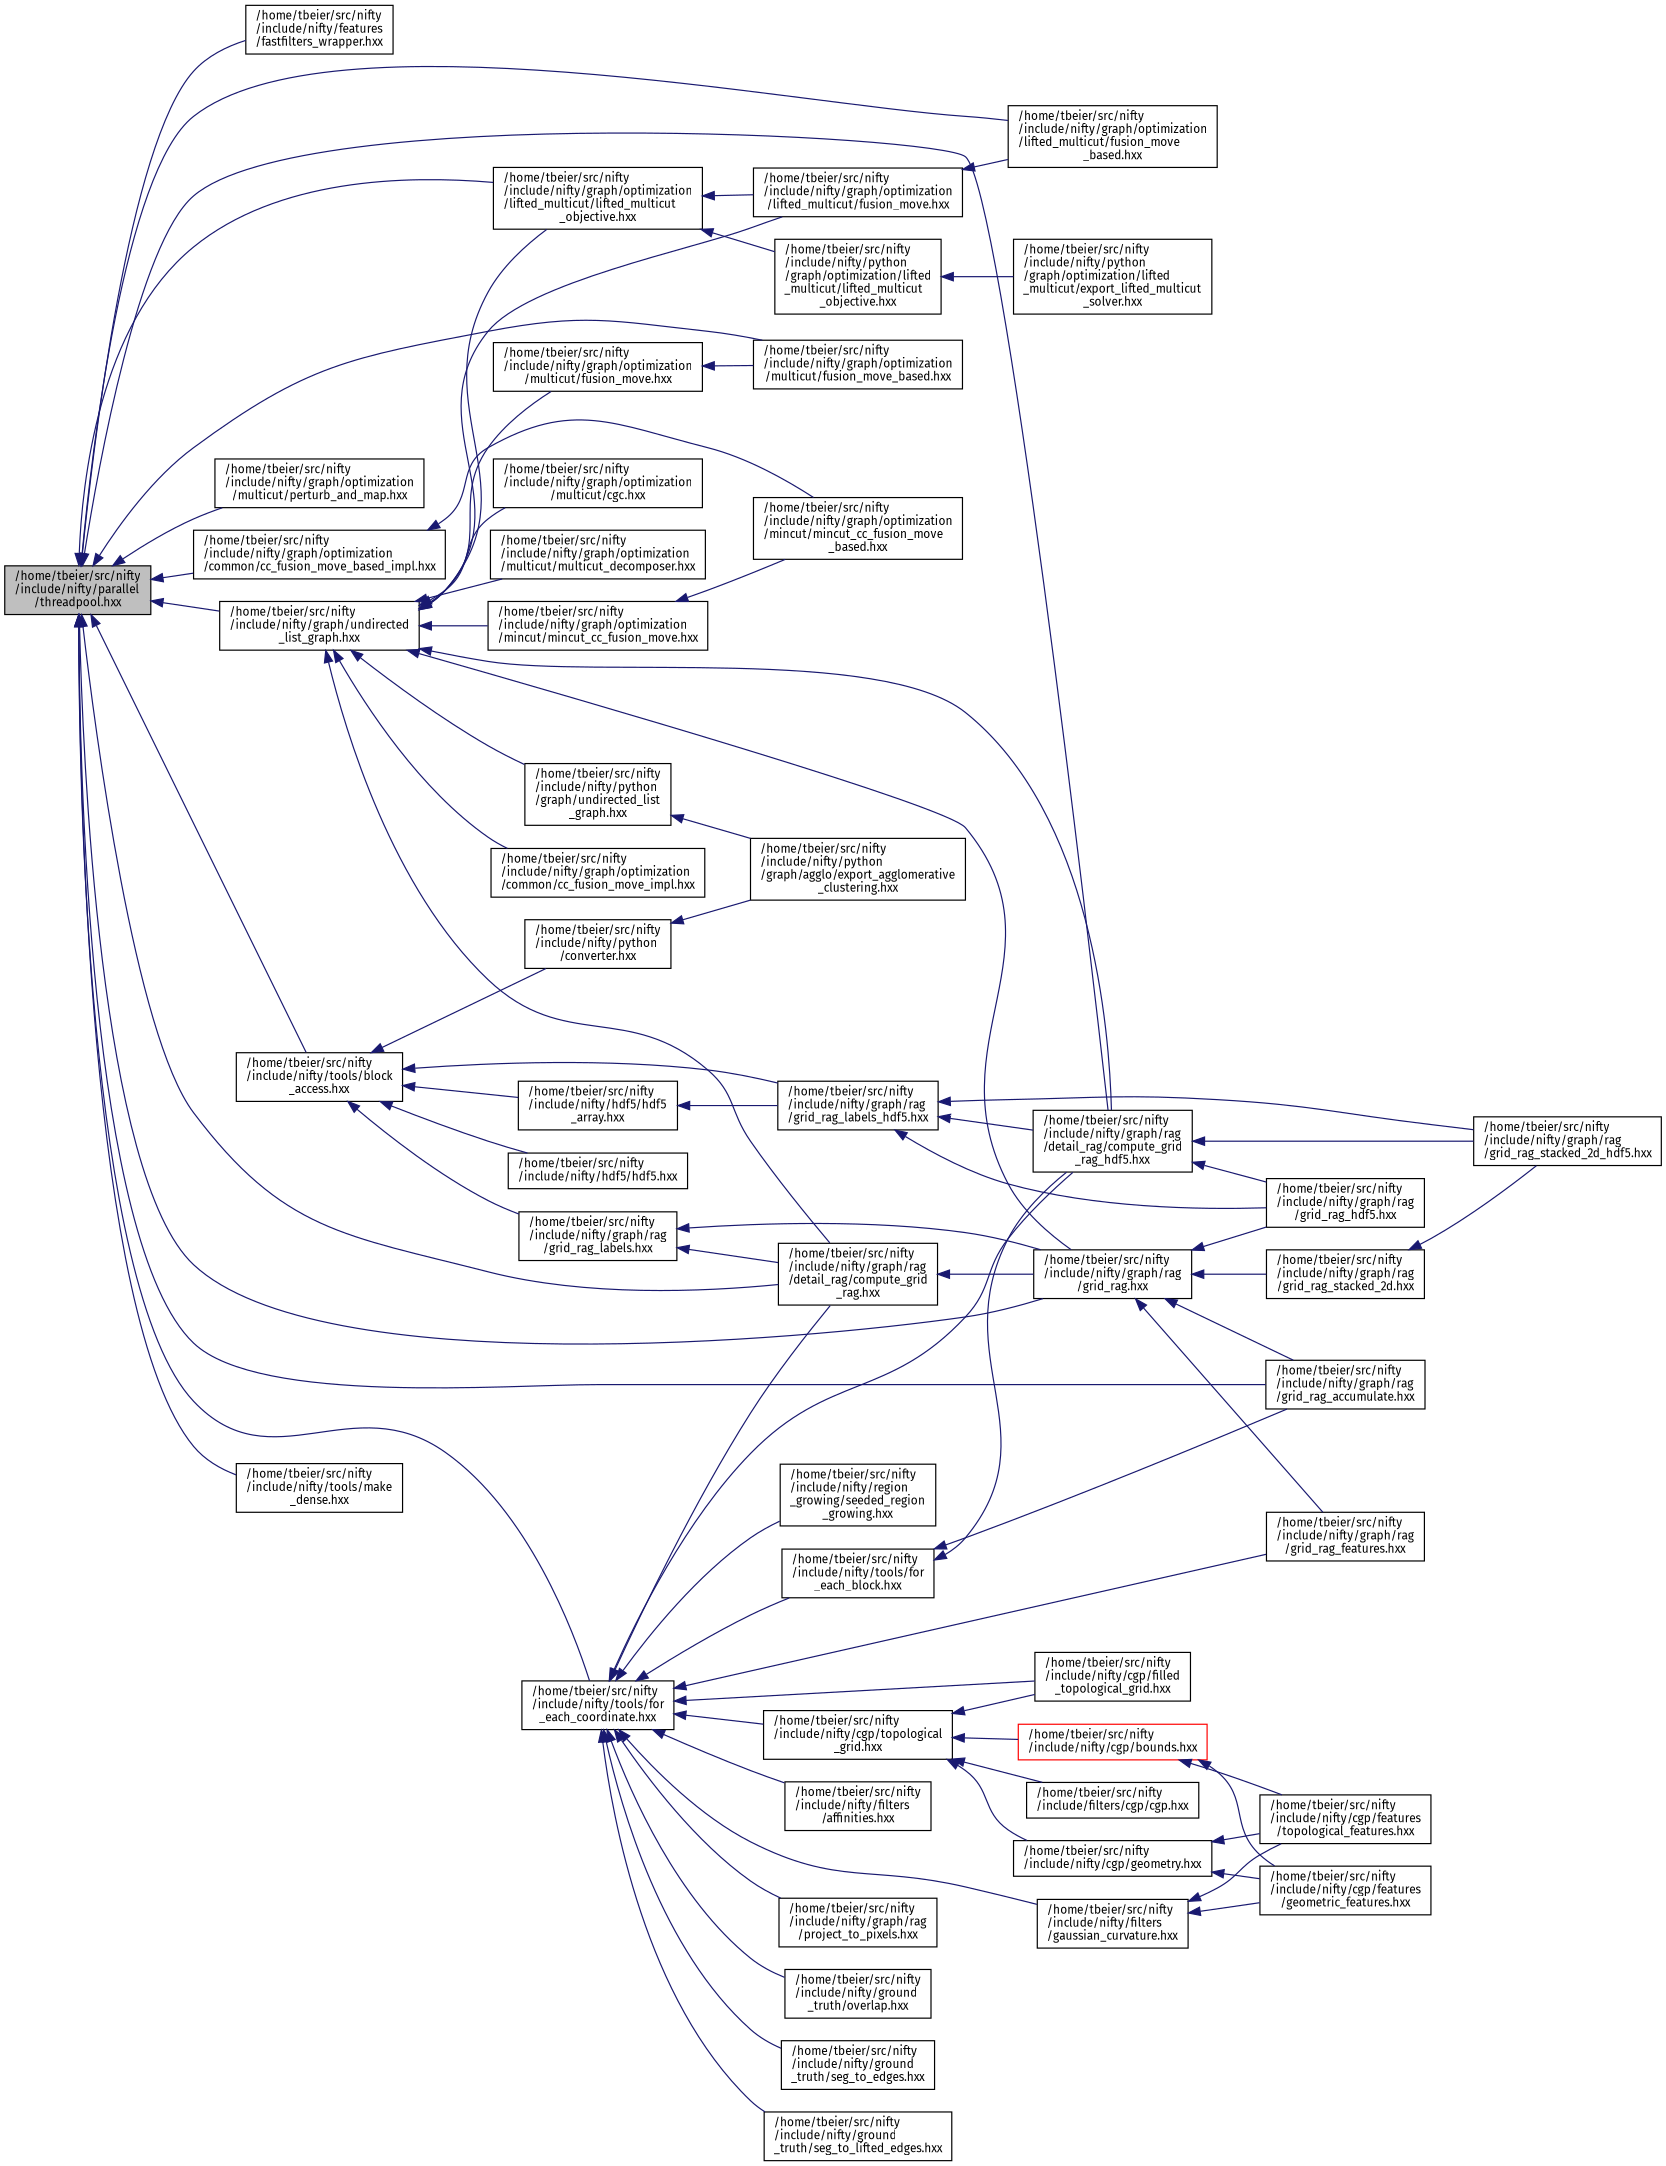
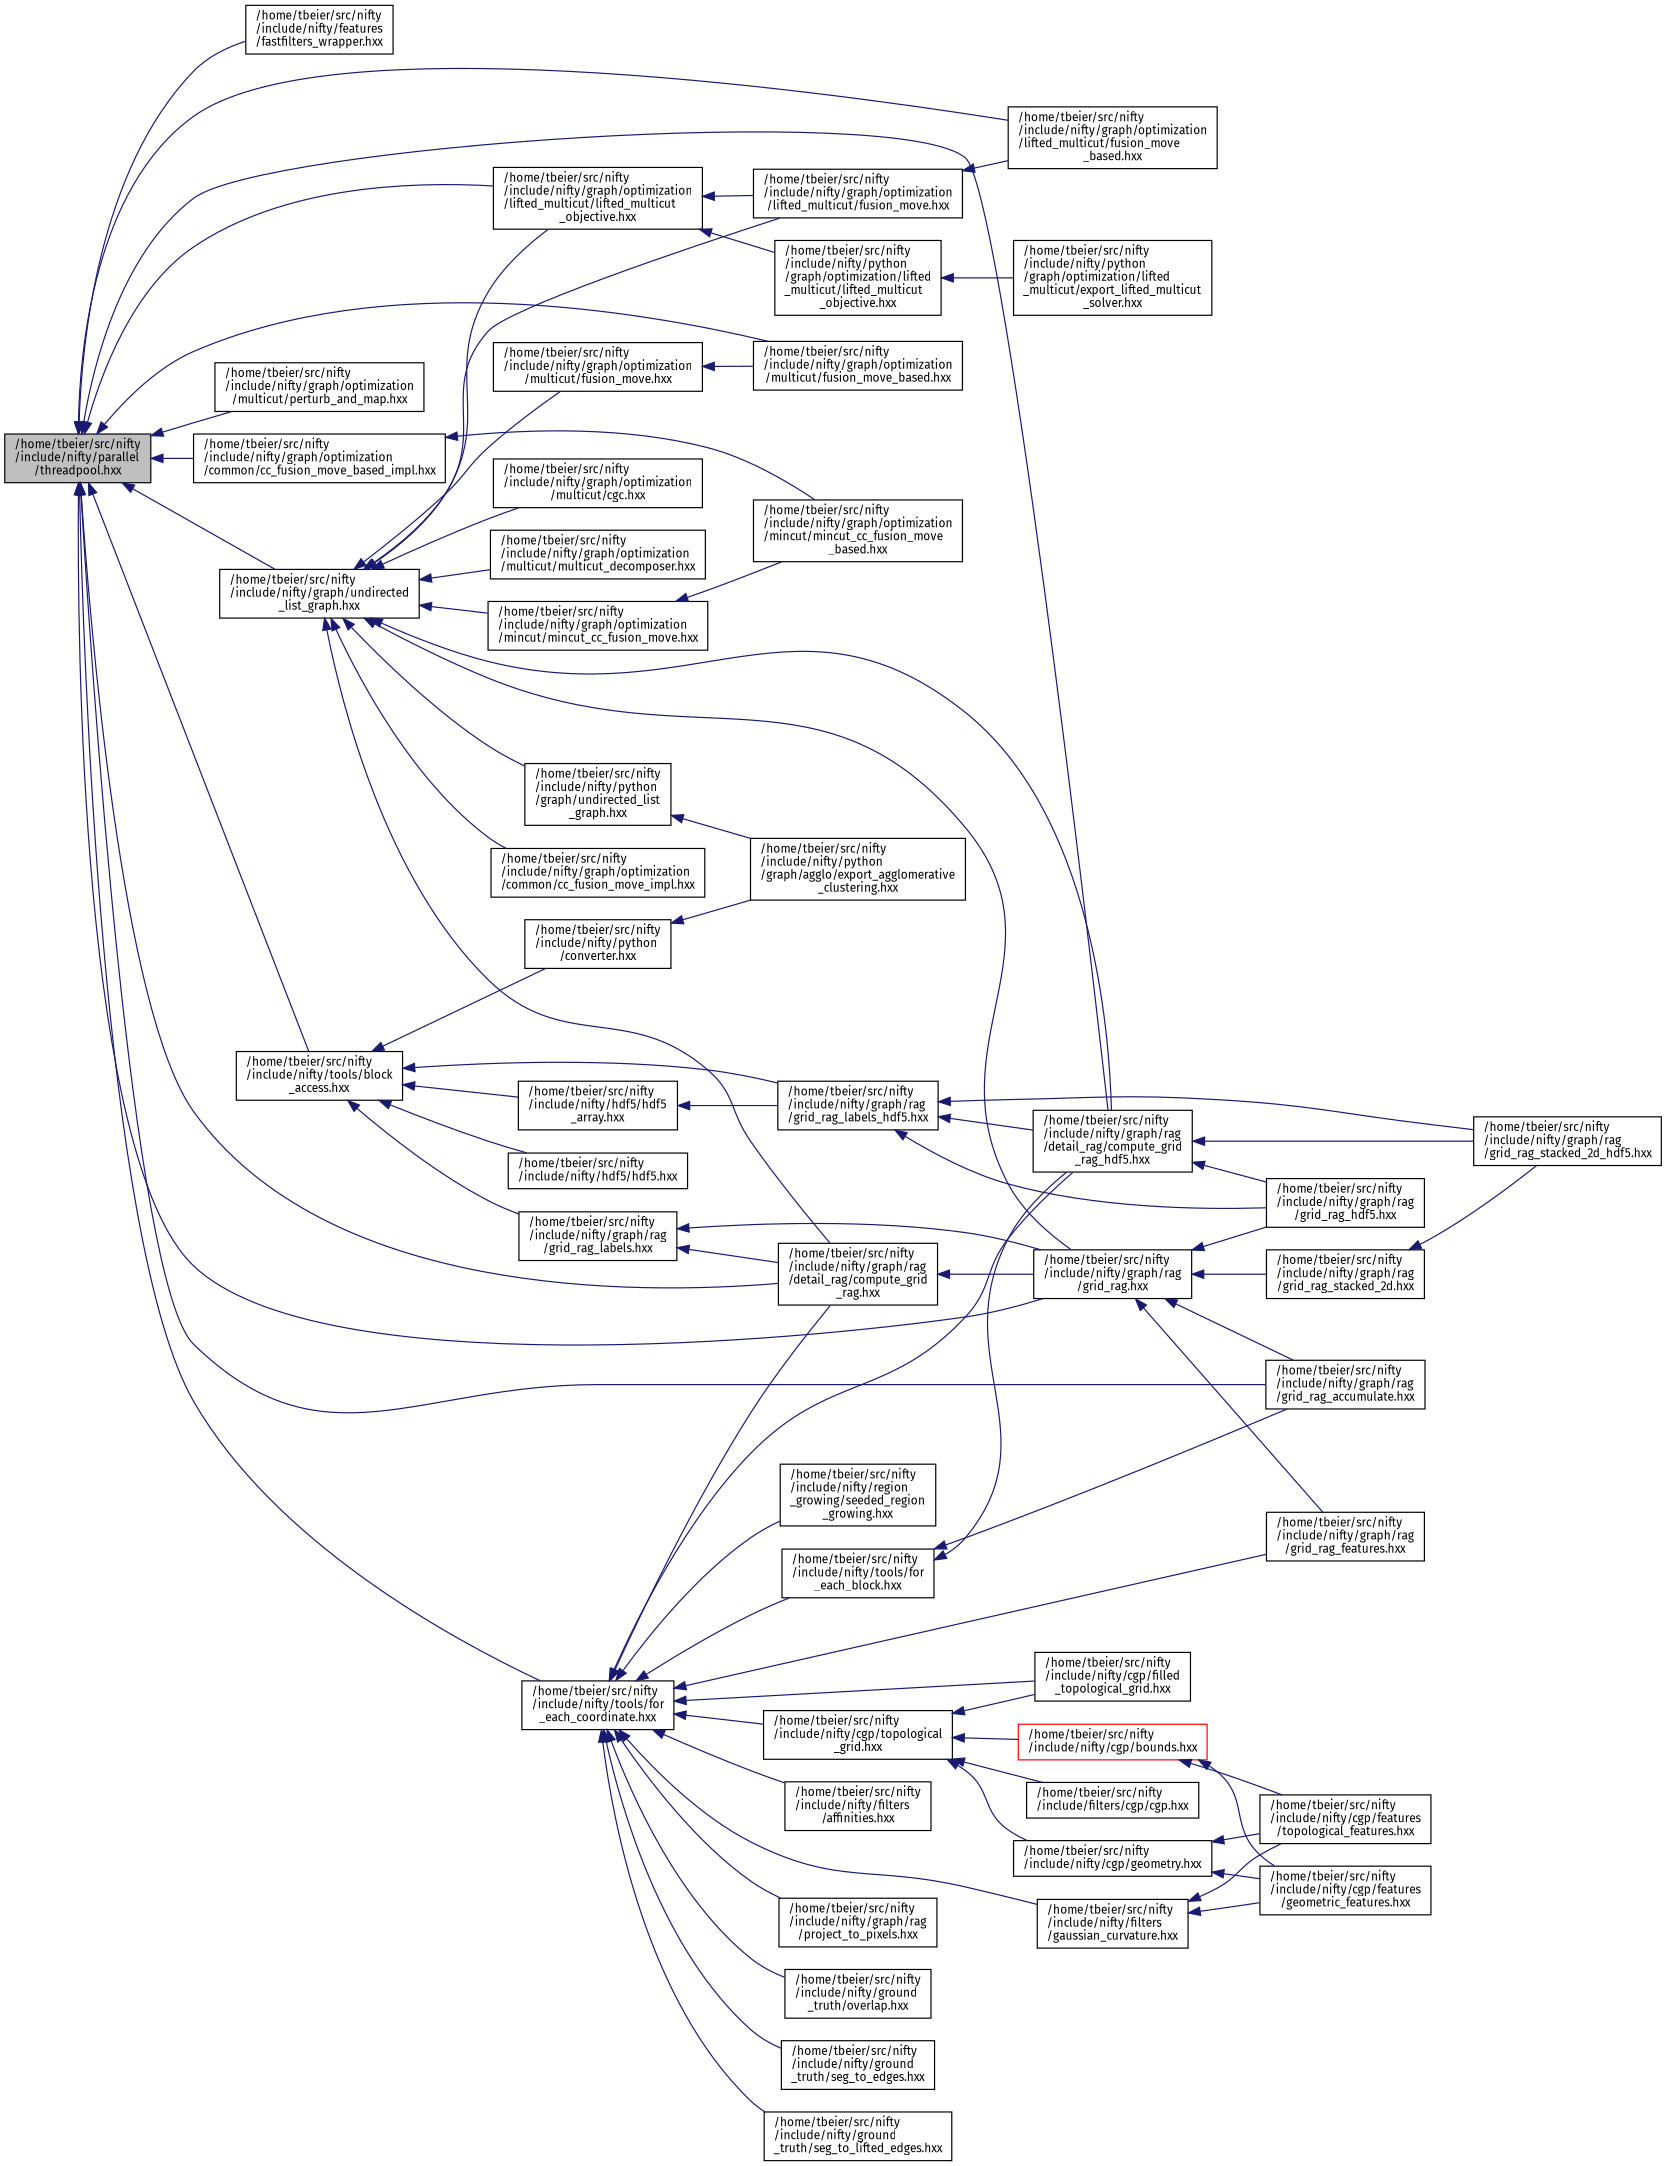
(319, 1488) -> none
